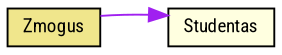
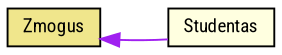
(124, 15) -> (144, 40)
